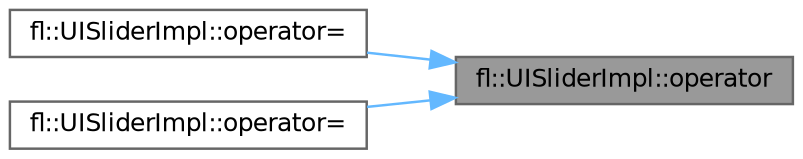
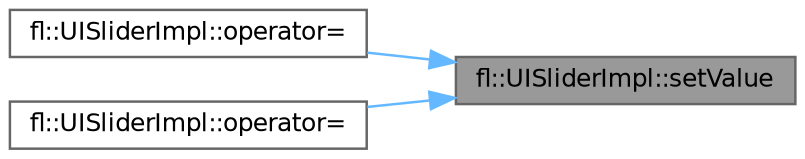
(624, 81) -> (626, 81)
